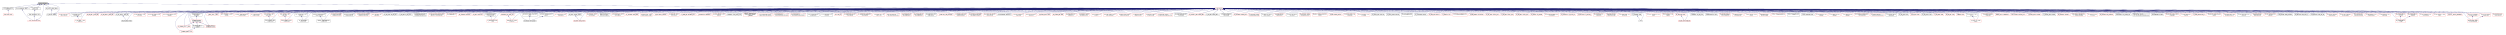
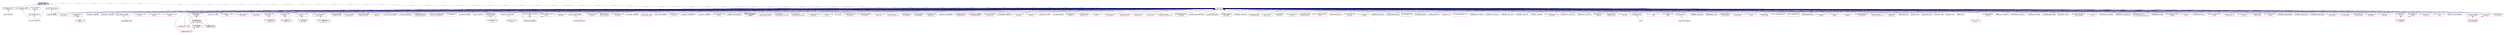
(1972, 15) -> none
